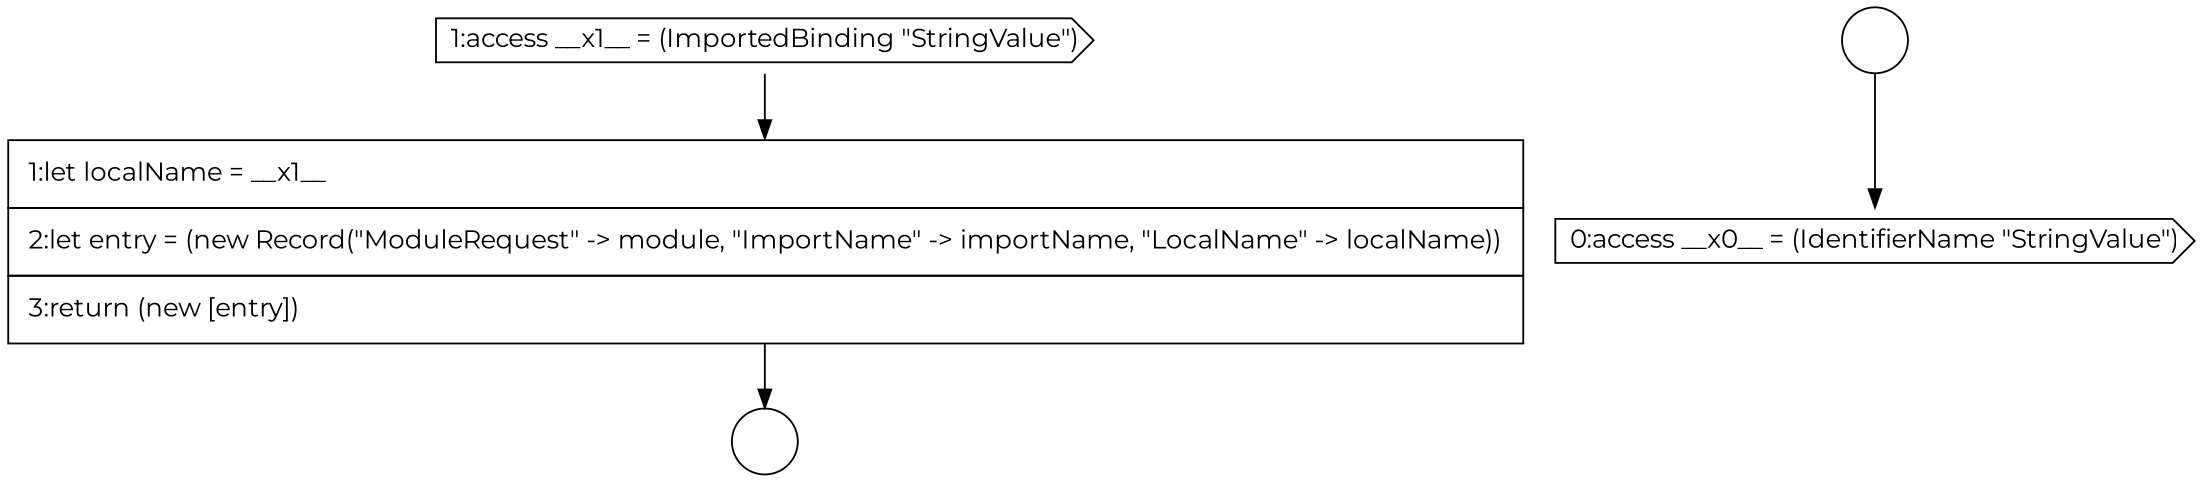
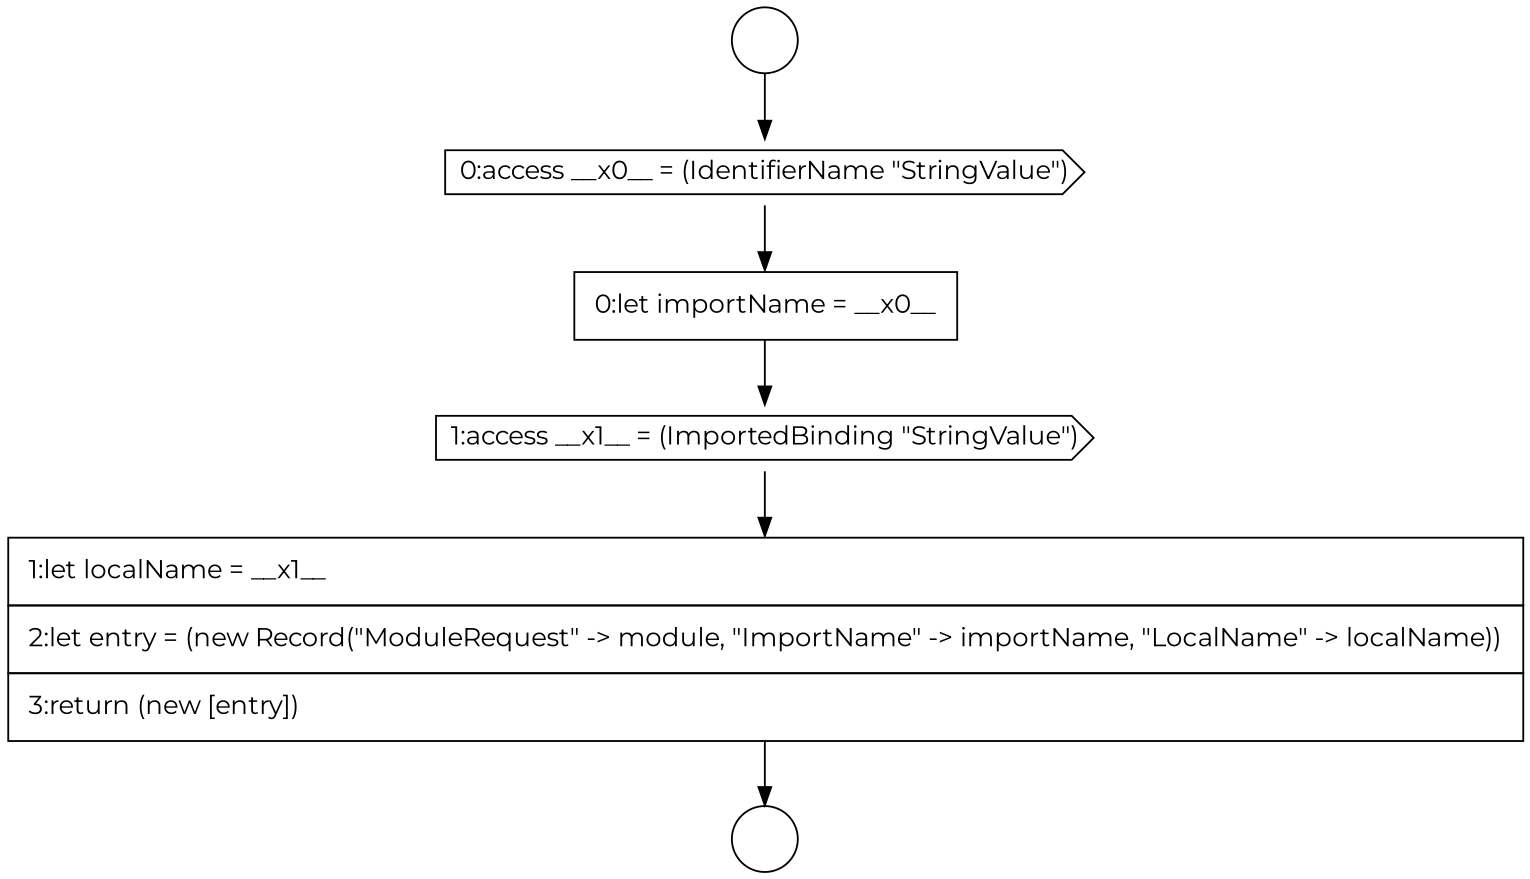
none -> (765, 305)
